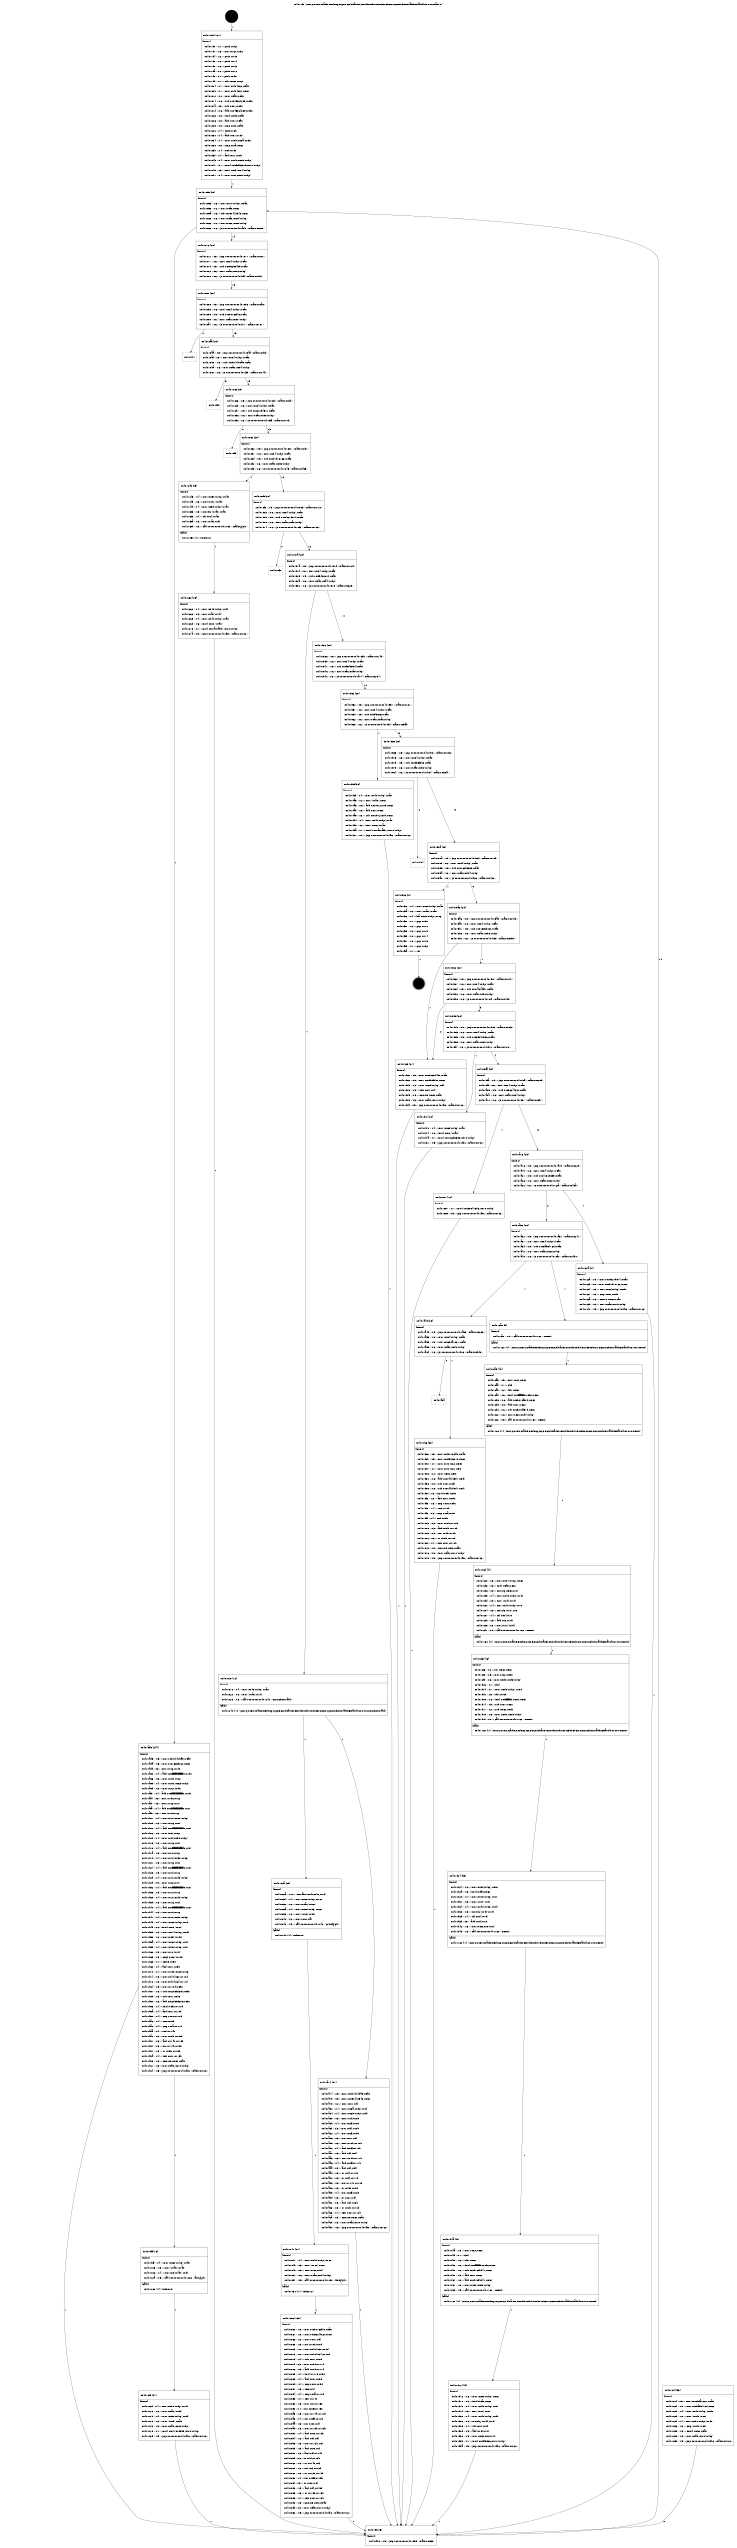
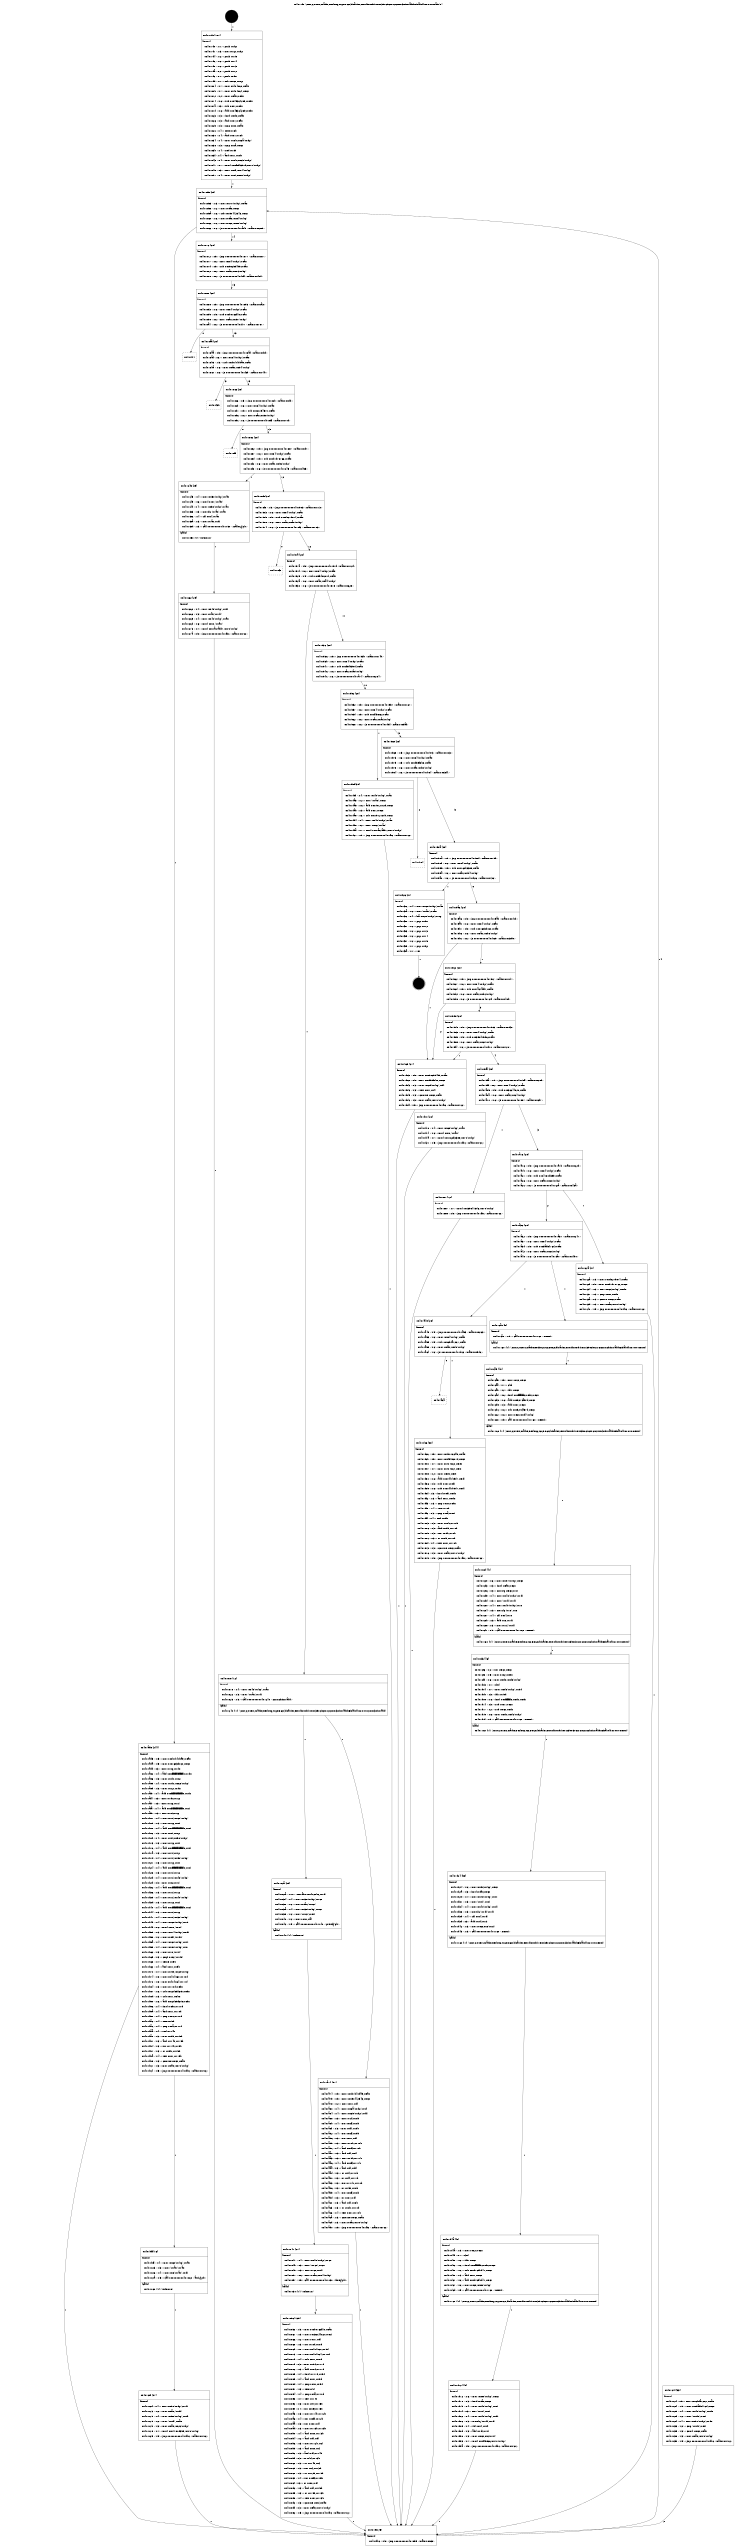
(473, 1082) -> (458, 1055)
